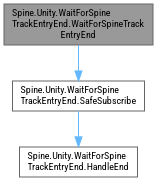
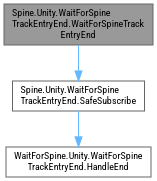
(78, 162) -> (78, 162)
